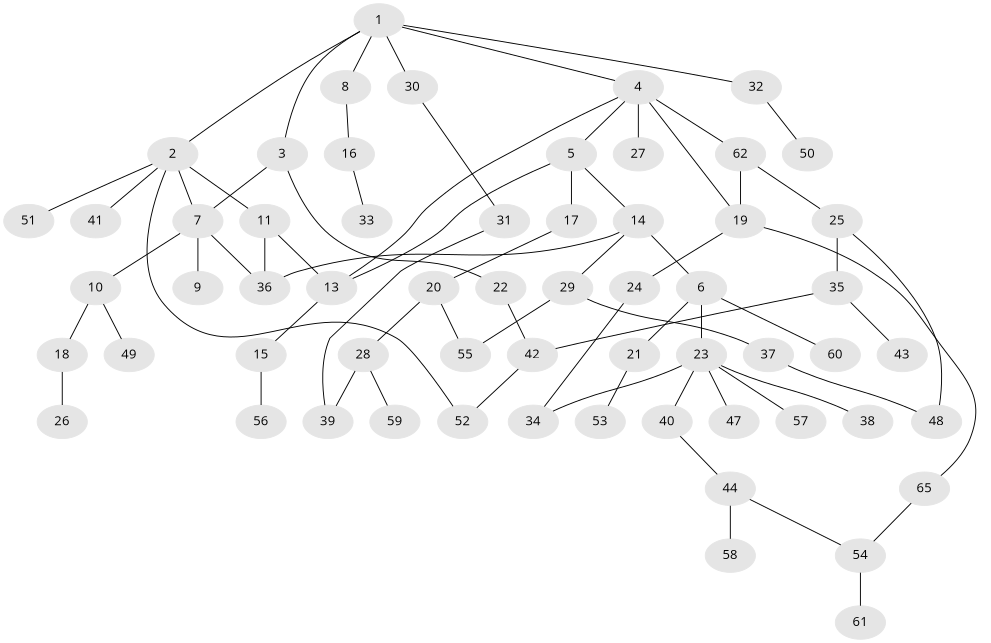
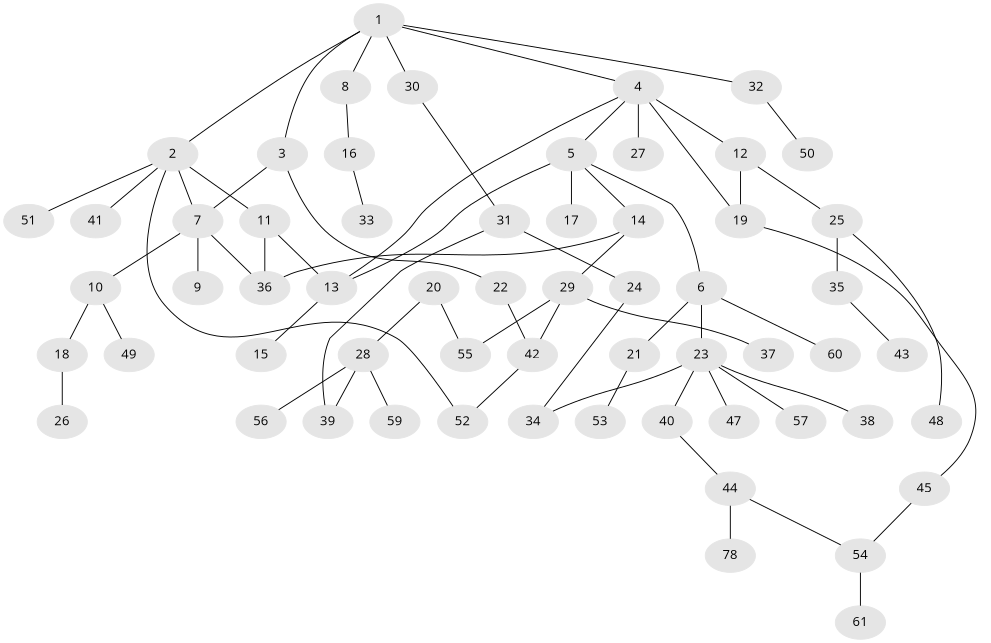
(741, 154) -> (741, 154)
(670, 255) -> (664, 200)
(688, 255) -> (570, 255)
(491, 260) -> none
(691, 319) -> (550, 322)
(261, 388) -> (312, 388)
(852, 389) -> none
(925, 489) -> (925, 489)
(730, 556) -> (730, 556)
